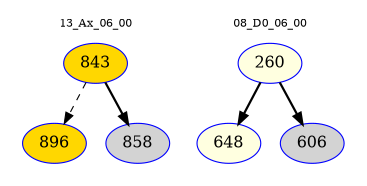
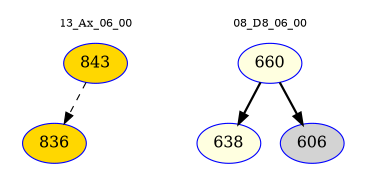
(271, 24) -> (271, 24)
(270, 63) -> (270, 63)
(54, 143) -> (54, 143)
(138, 143) -> none
(229, 143) -> (229, 143)
